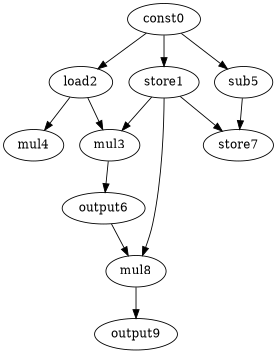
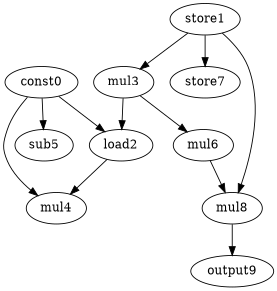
(164, 46) -> (4, 145)
(241, 109) -> none
(93, 110) -> (123, 109)
(104, 208) -> (203, 145)
